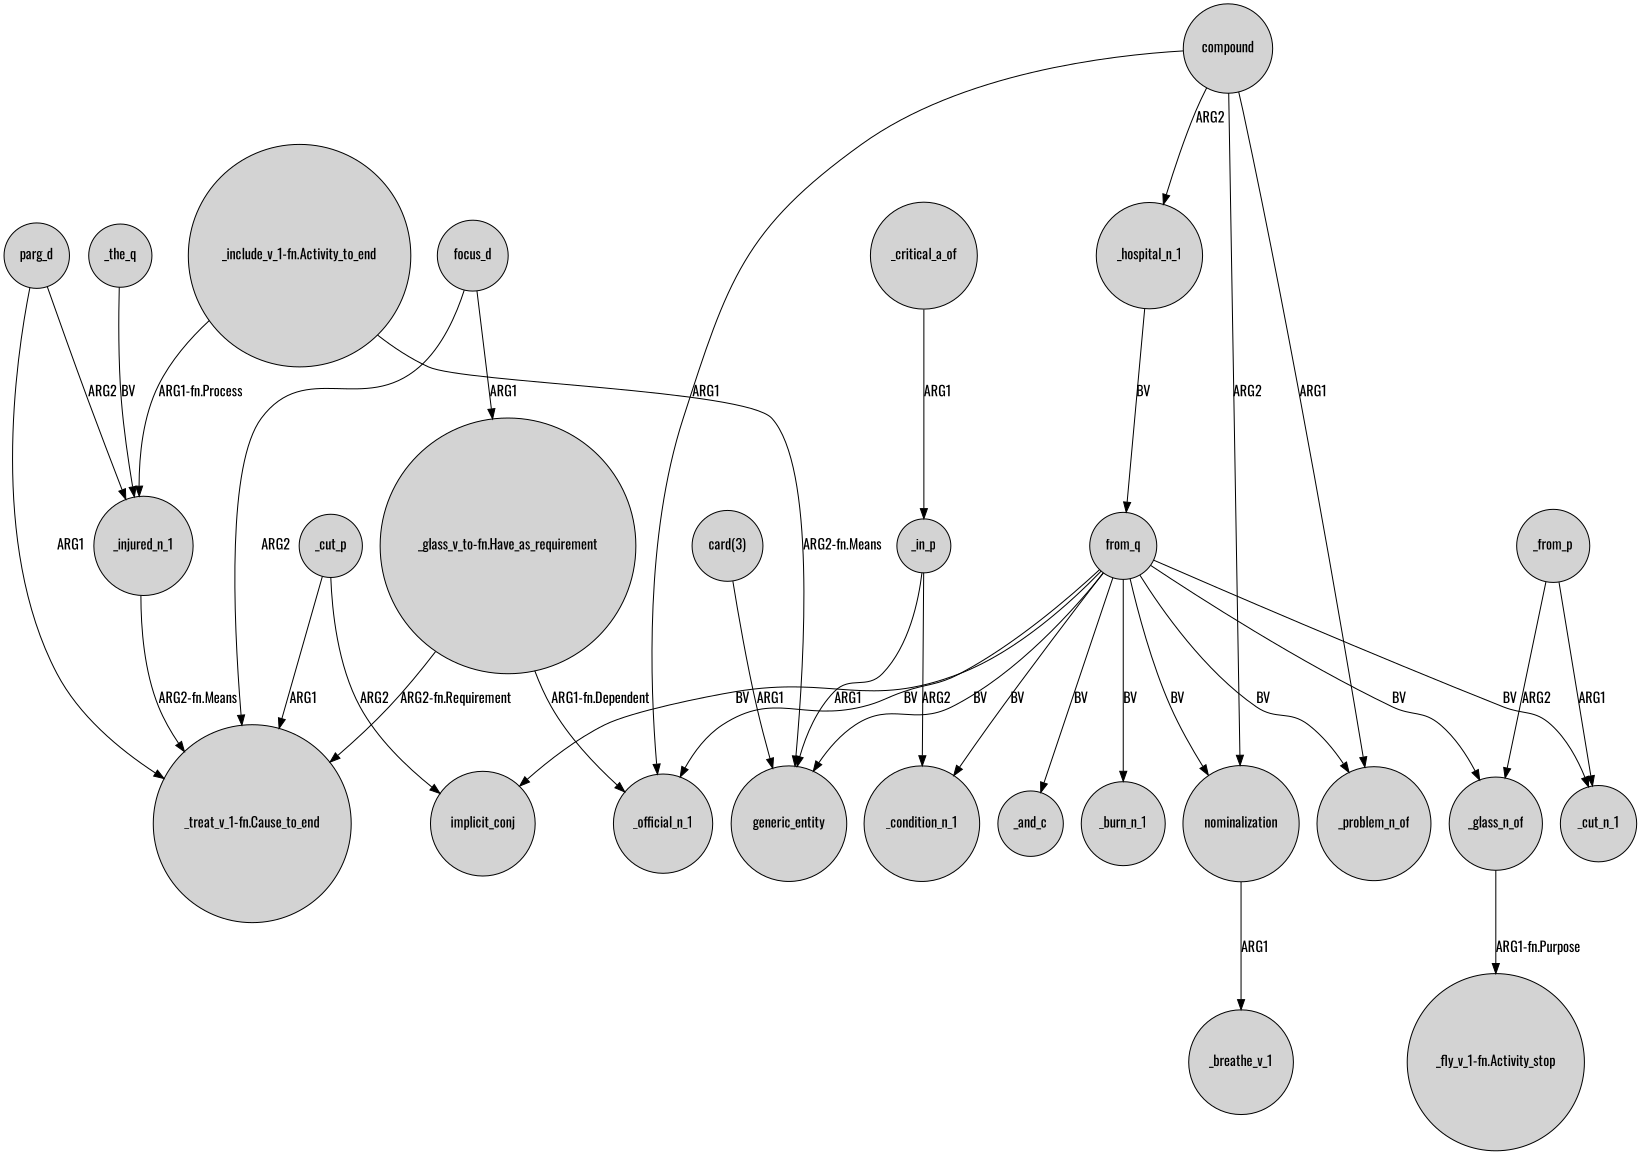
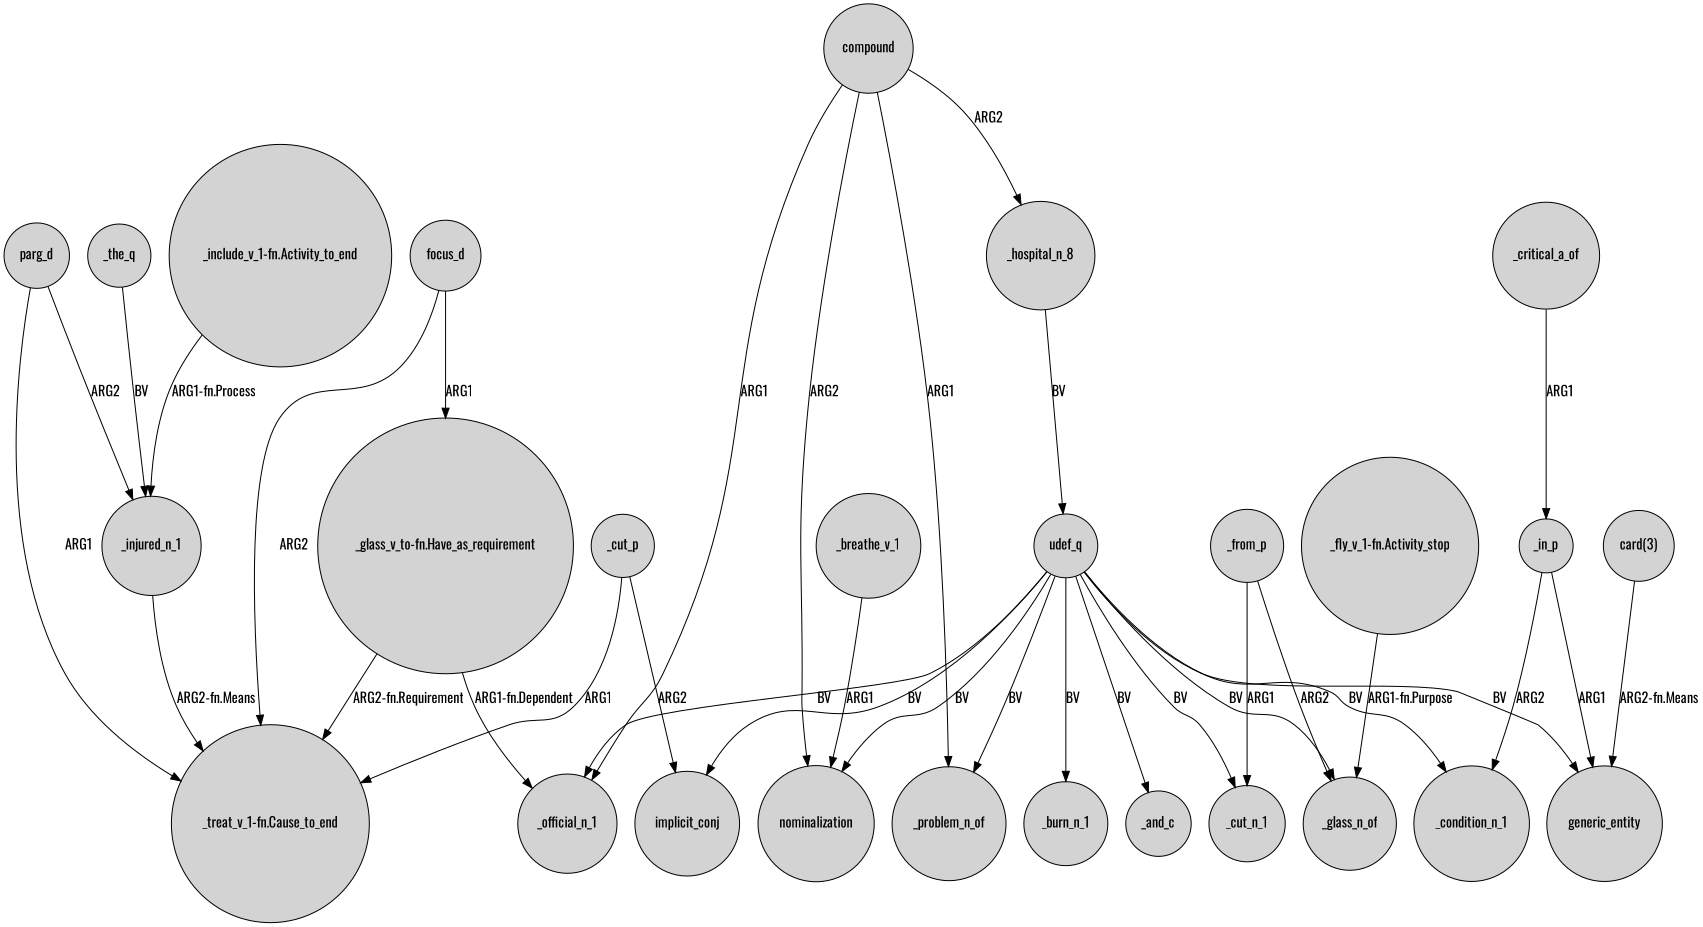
(1149, 256) -> (1041, 256)
(742, 406) -> none
(1123, 546) -> (1066, 546)
(771, 699) -> (1659, 699)
(1496, 917) -> (1368, 701)
(1241, 941) -> (850, 678)
